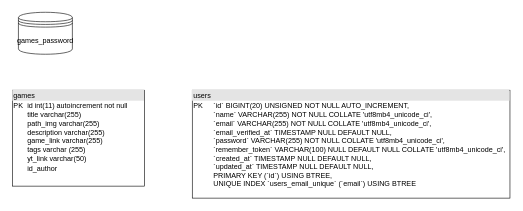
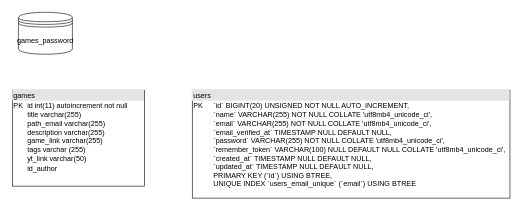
(70, 134) -> (70, 134)
